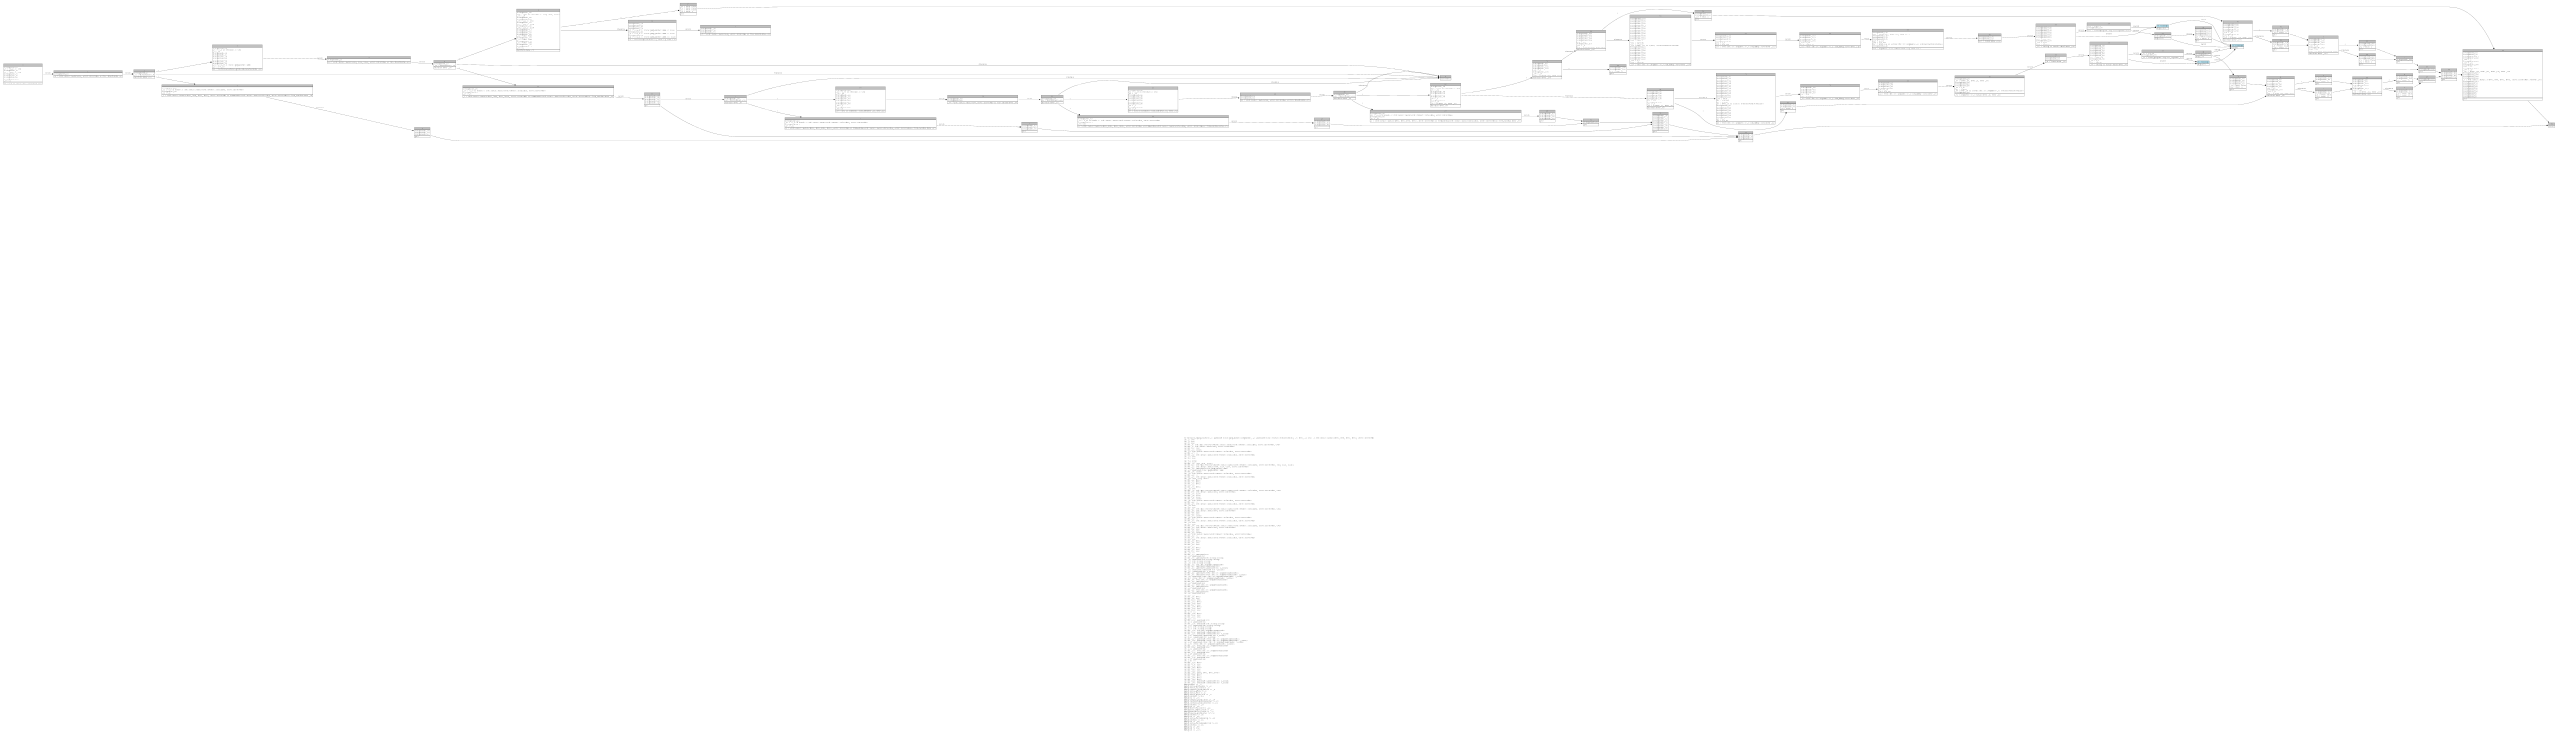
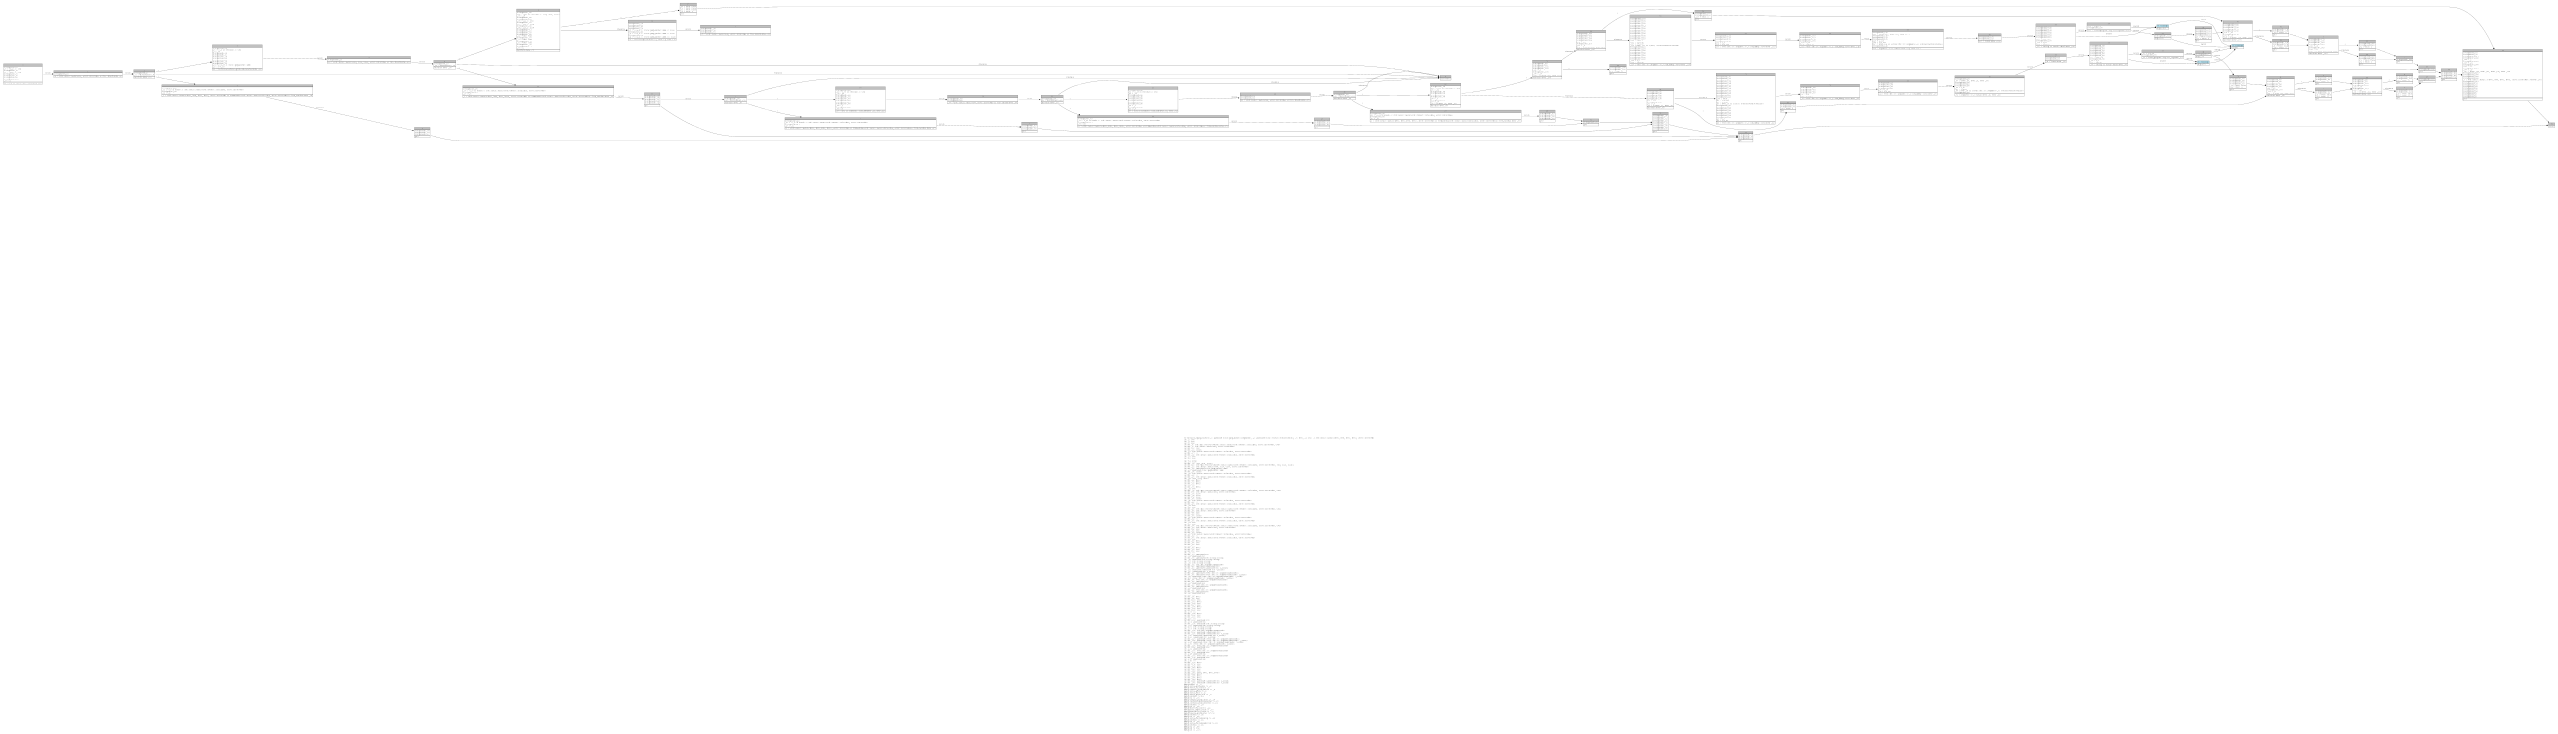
(2221, 42) -> (2216, 33)
